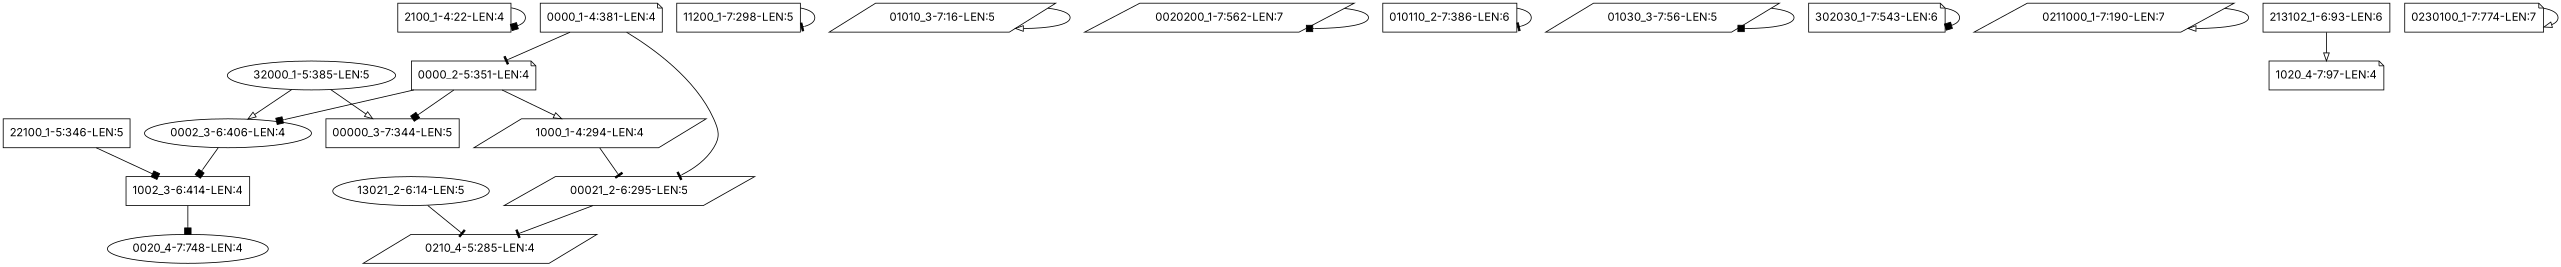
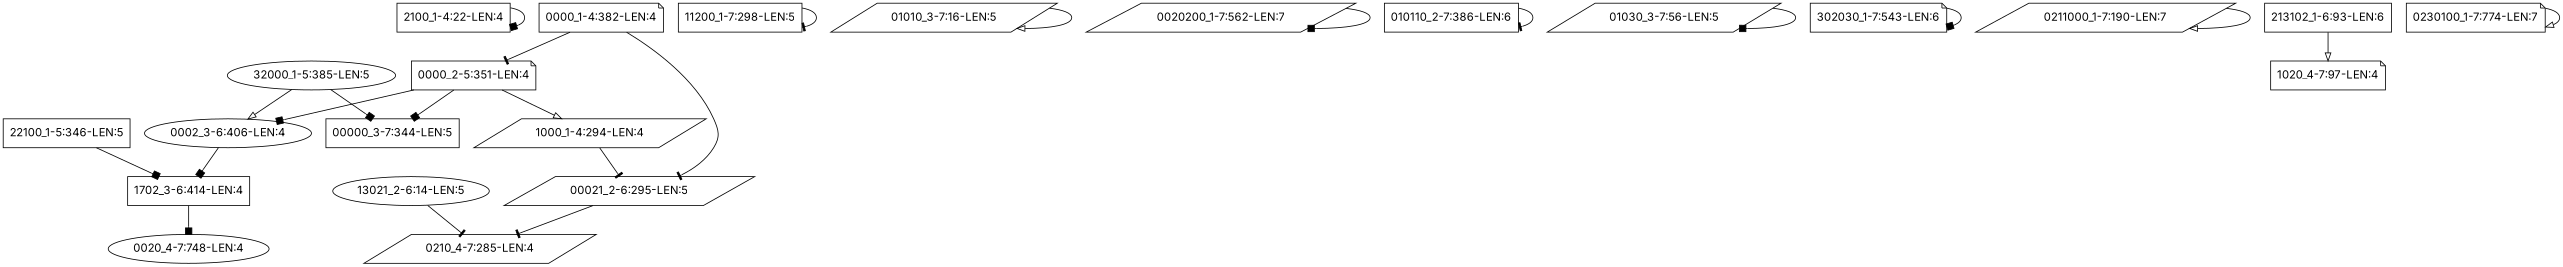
(601, 18) -> (601, 18)
(346, 100) -> (346, 100)
(188, 191) -> (189, 191)
(480, 249) -> (480, 249)
